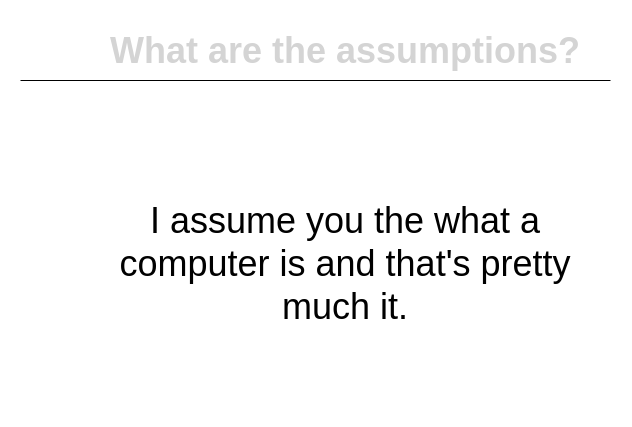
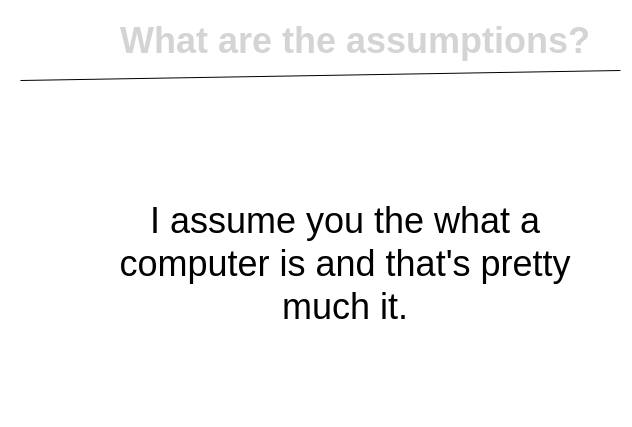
(346, 51) -> (356, 41)
